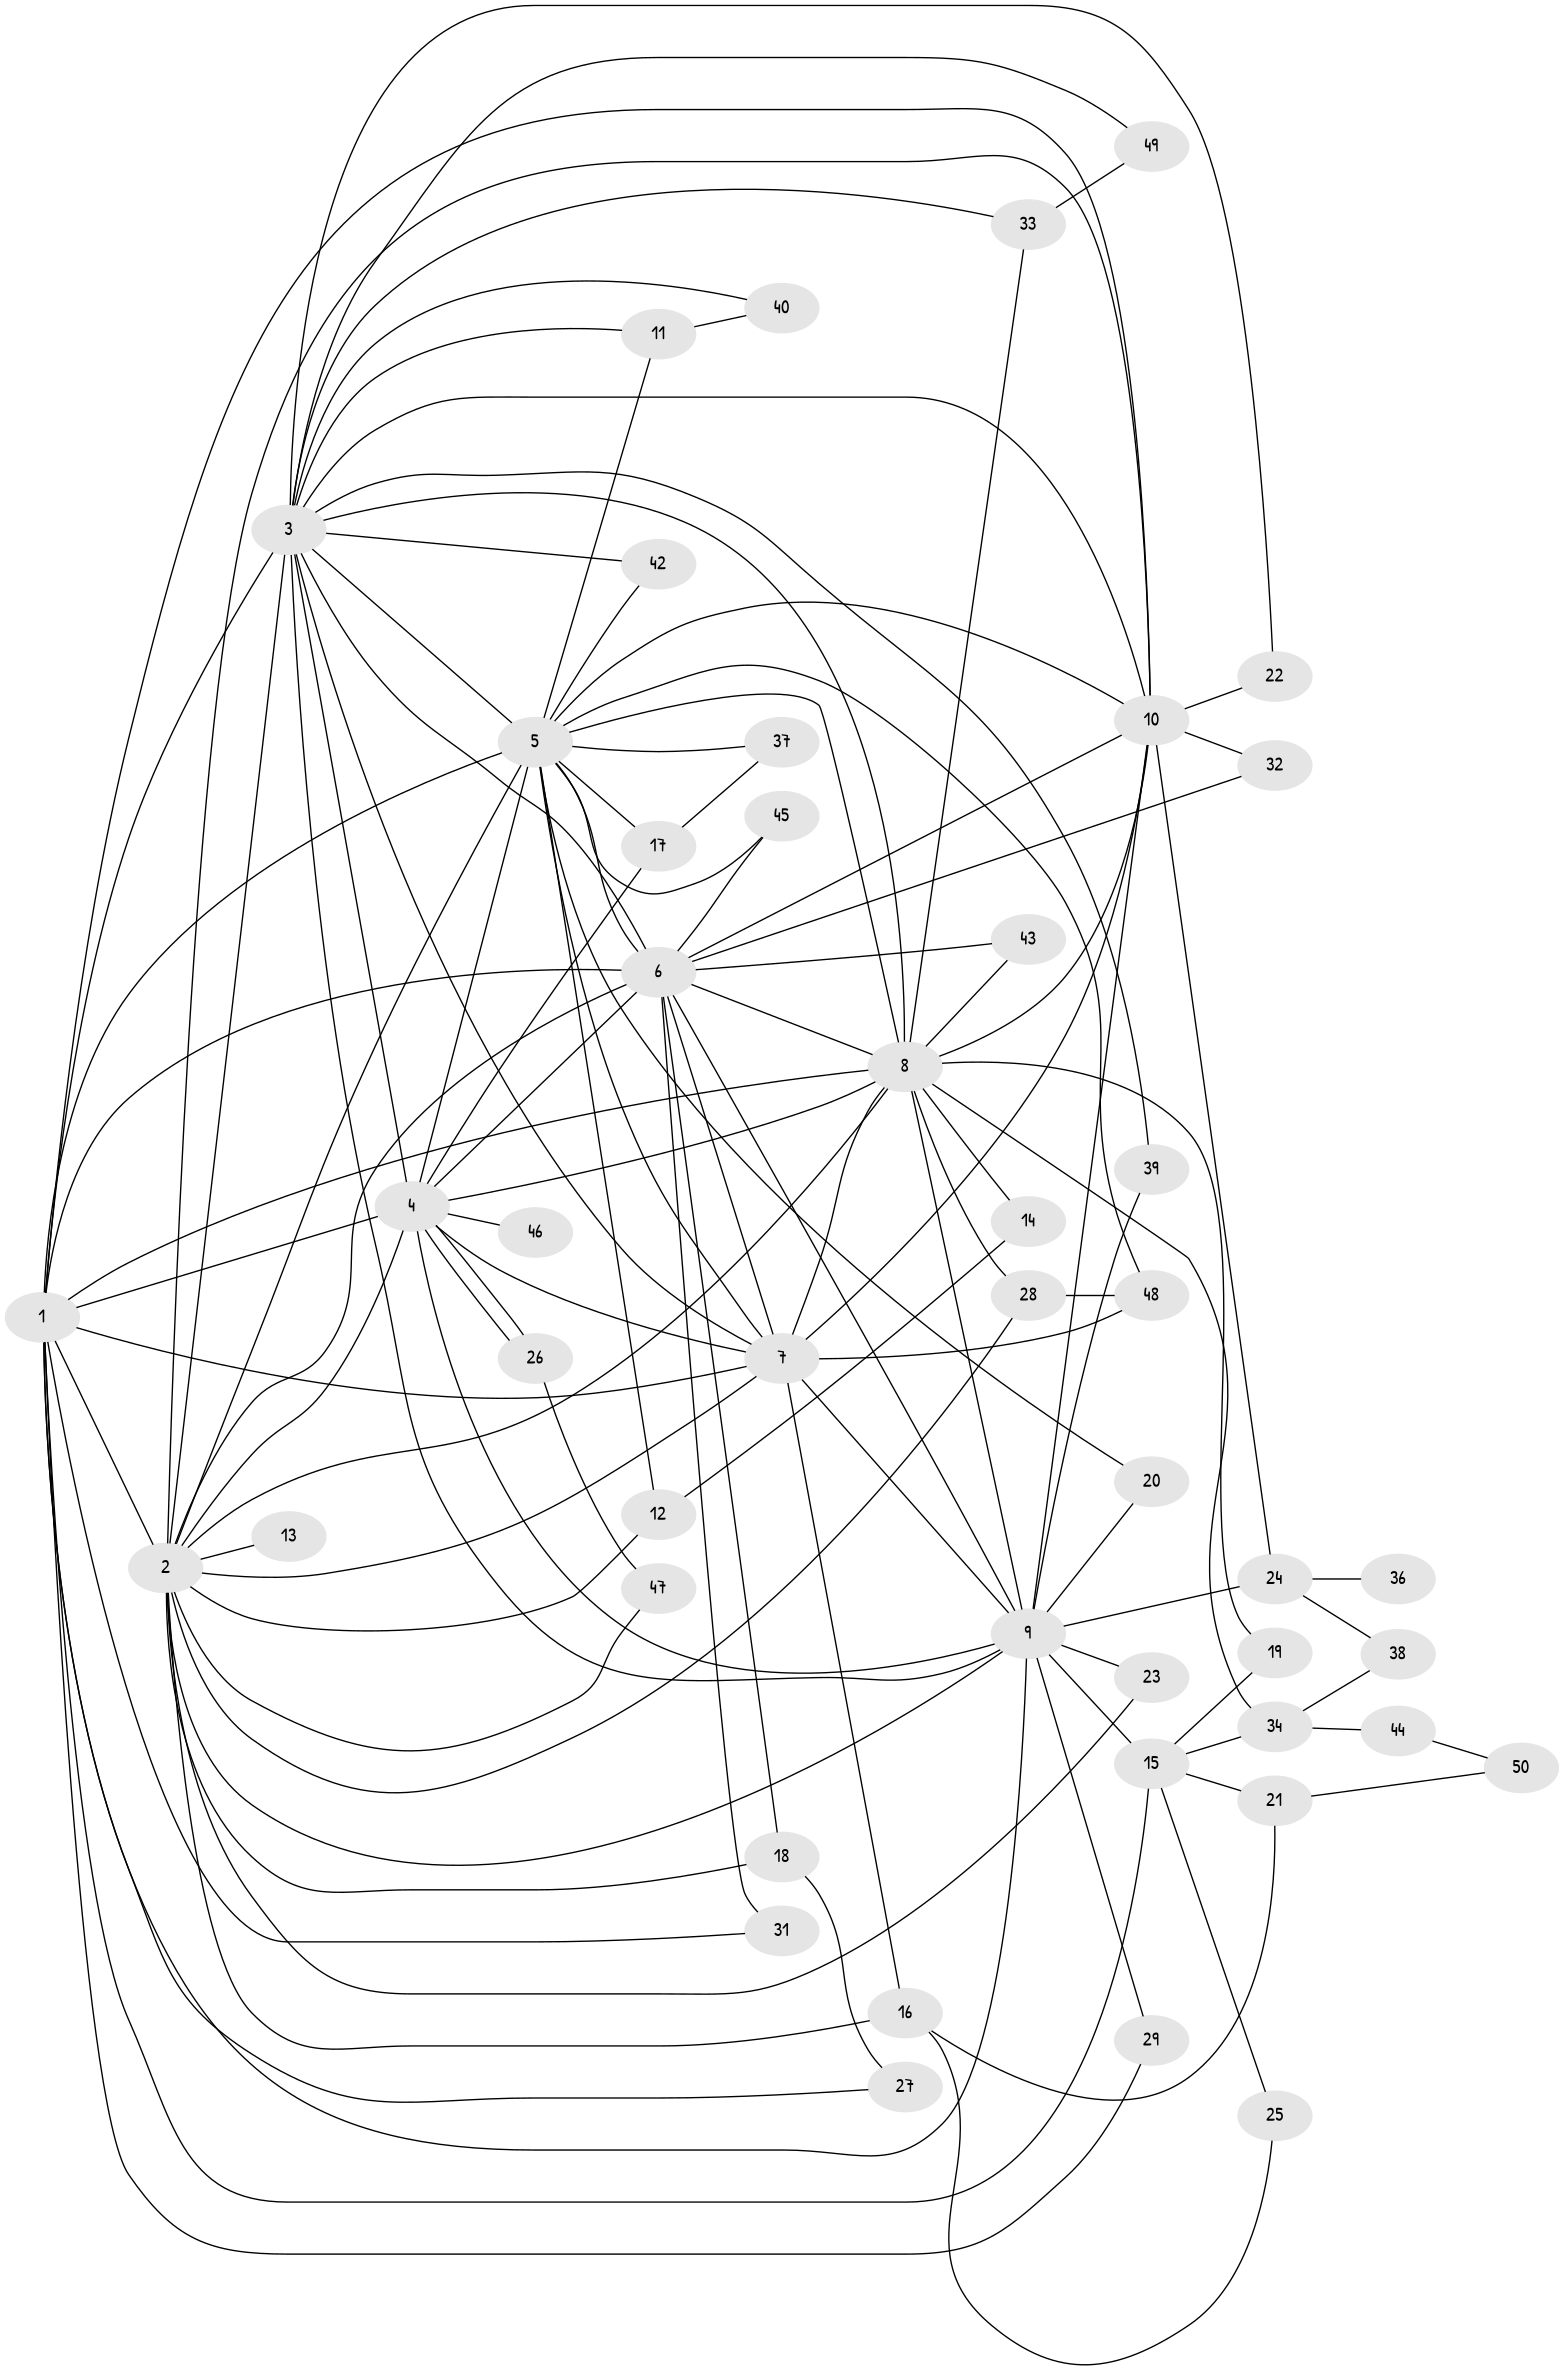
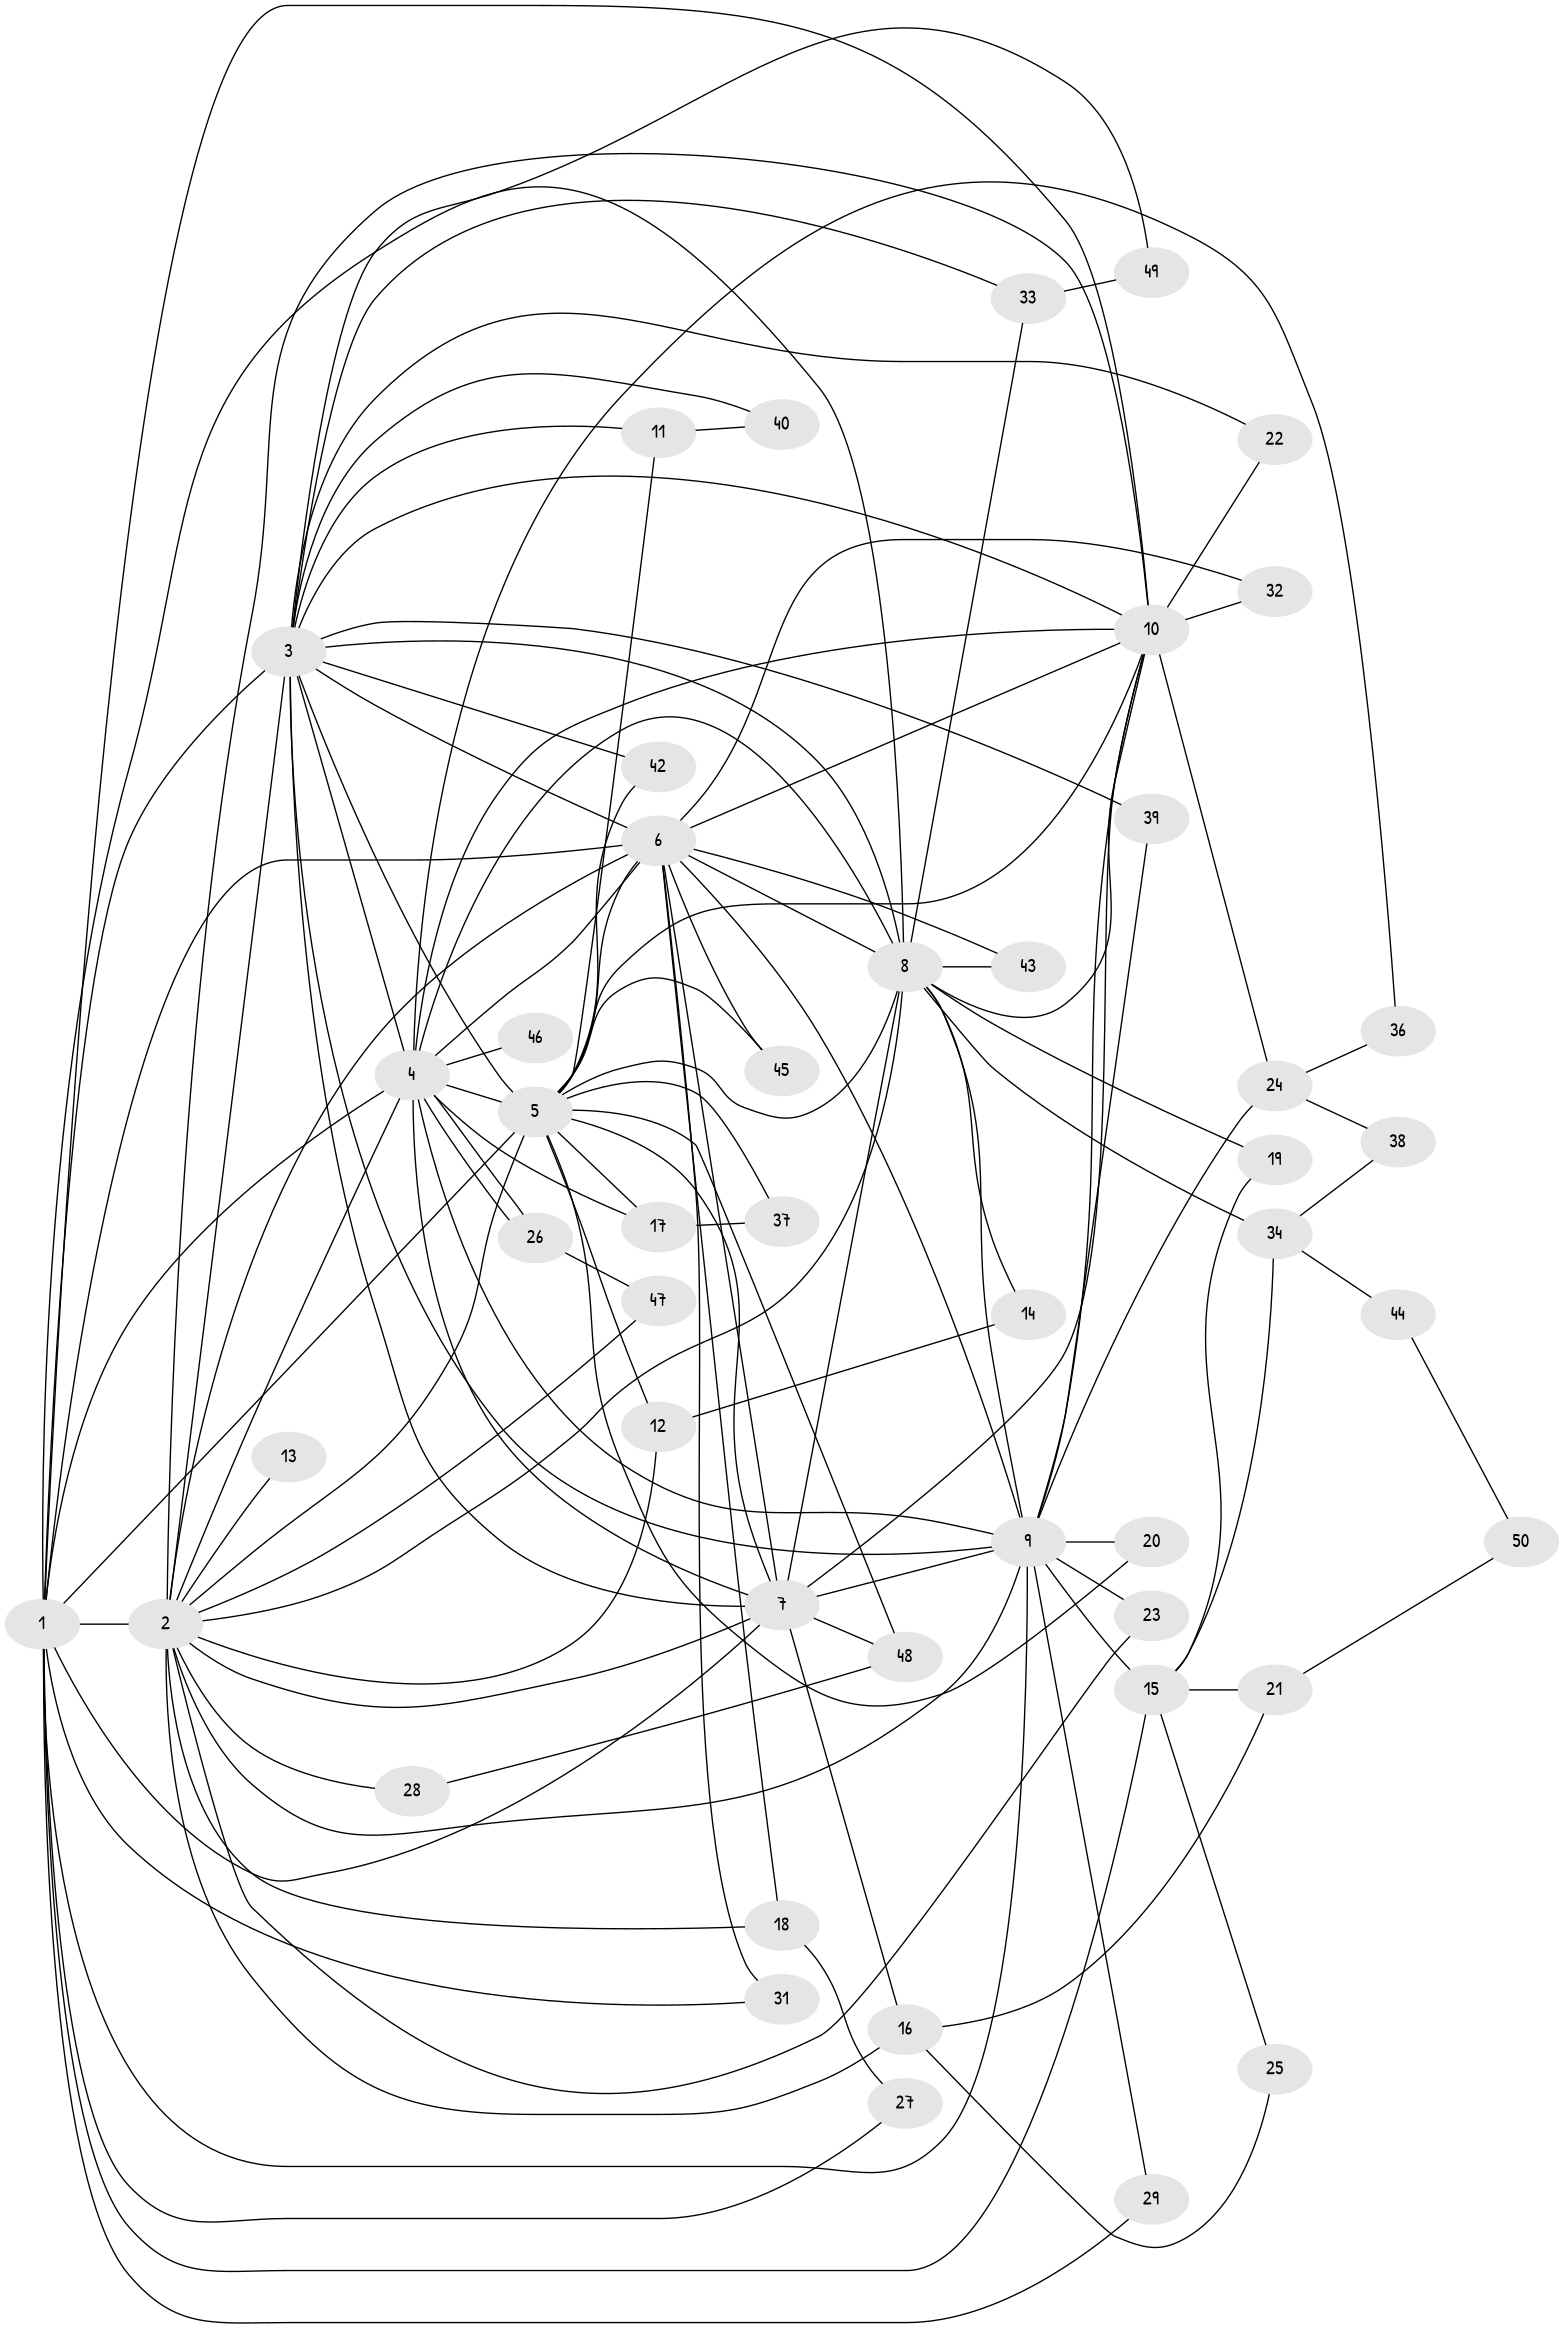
none -> (938, 188)
none -> (656, 693)
(950, 1183) -> none
